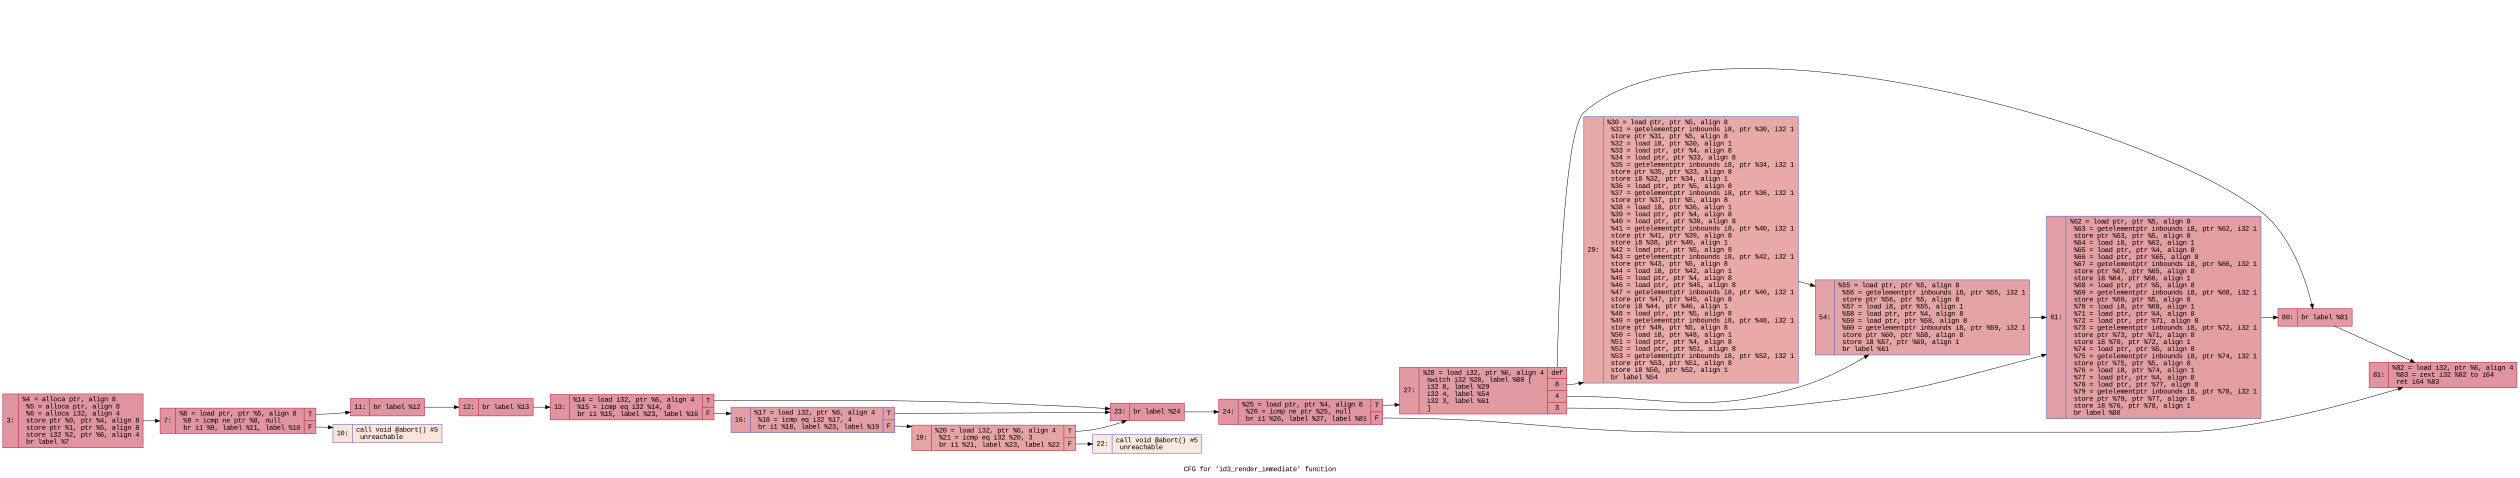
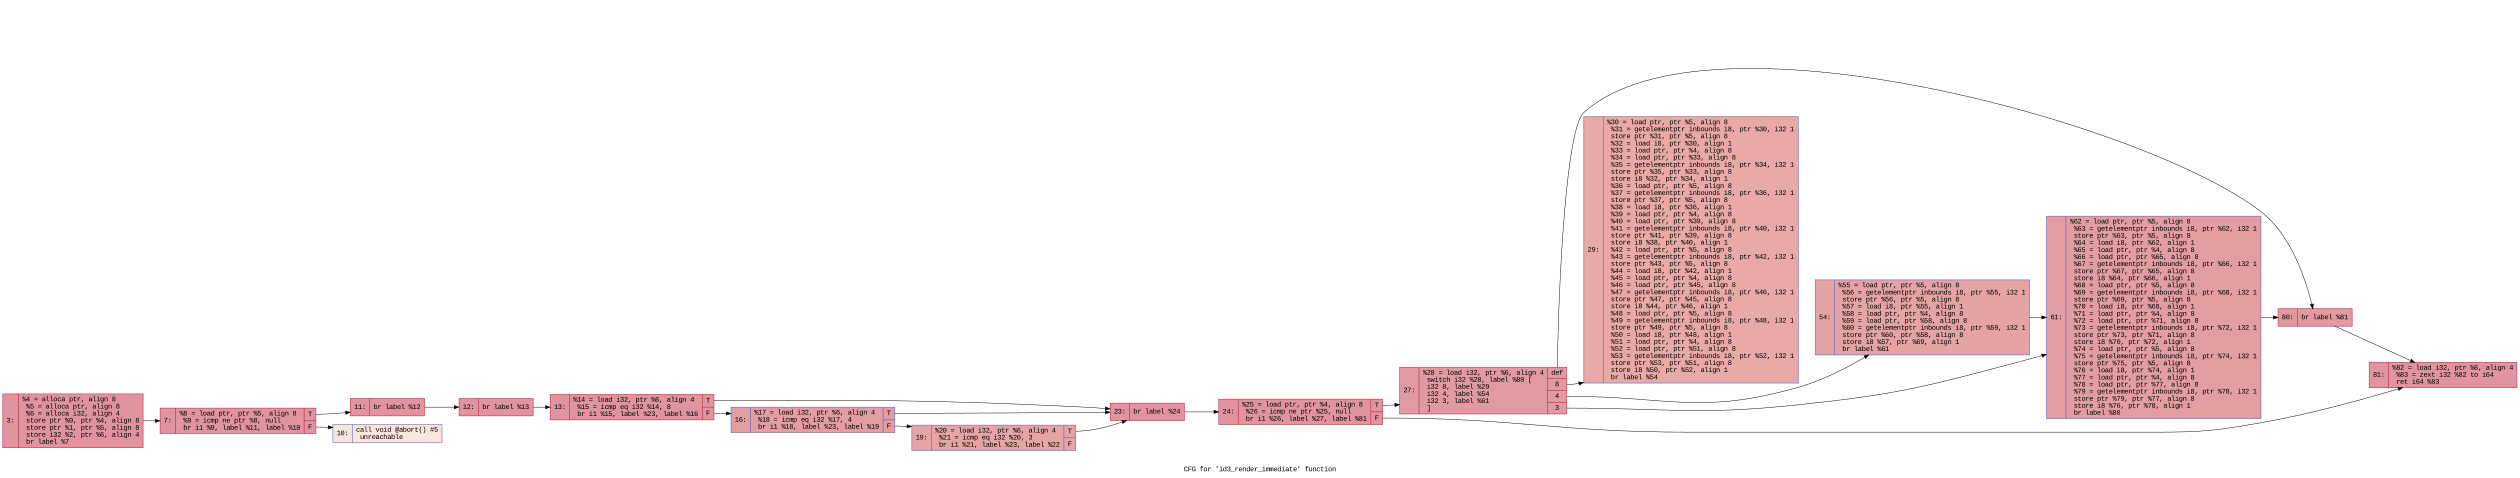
(1804, 283) -> none
(994, 438) -> (994, 438)
(1147, 444) -> none
